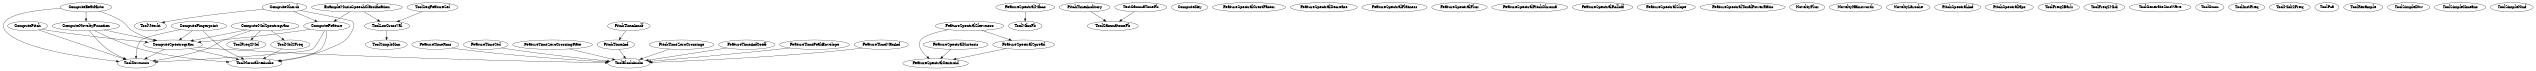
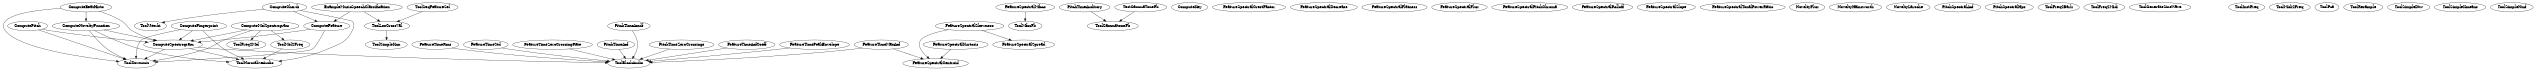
(2210, 7) -> none
(623, 34) -> (638, 43)
(319, 50) -> none
(981, 54) -> (907, 54)
